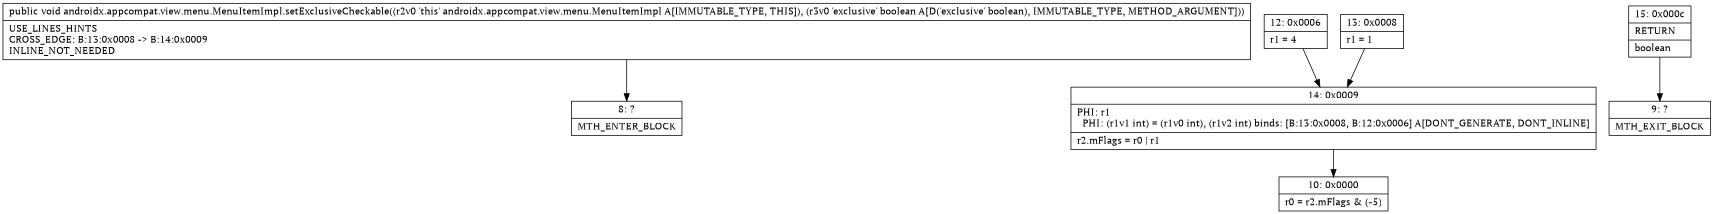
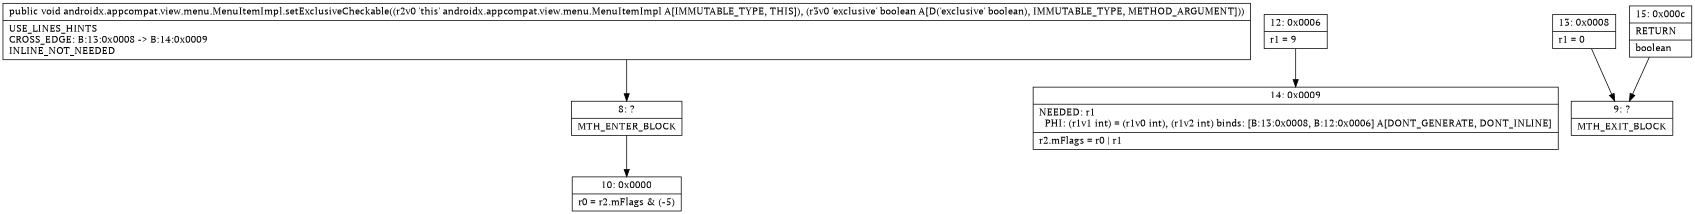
(1283, 40) -> (1283, 40)
(1360, 40) -> (1572, 40)
(1358, 64) -> (1602, 71)
(1095, 112) -> (1069, 112)
(1334, 159) -> (627, 152)
